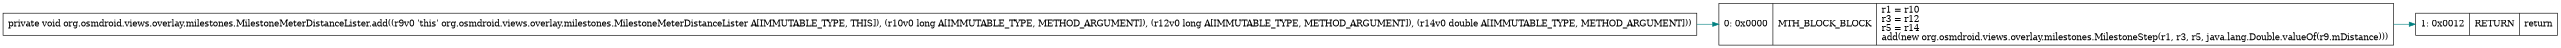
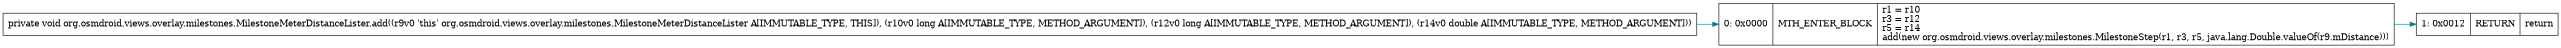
(1825, 24) -> (1825, 24)
